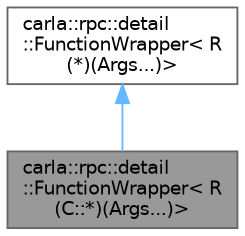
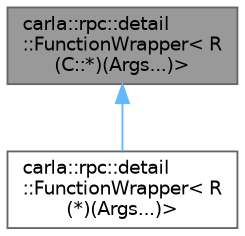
(122, 127) -> (122, 127)
